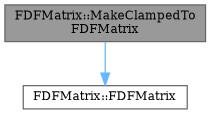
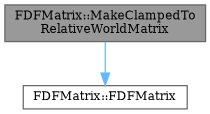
(105, 23) -> (105, 23)
